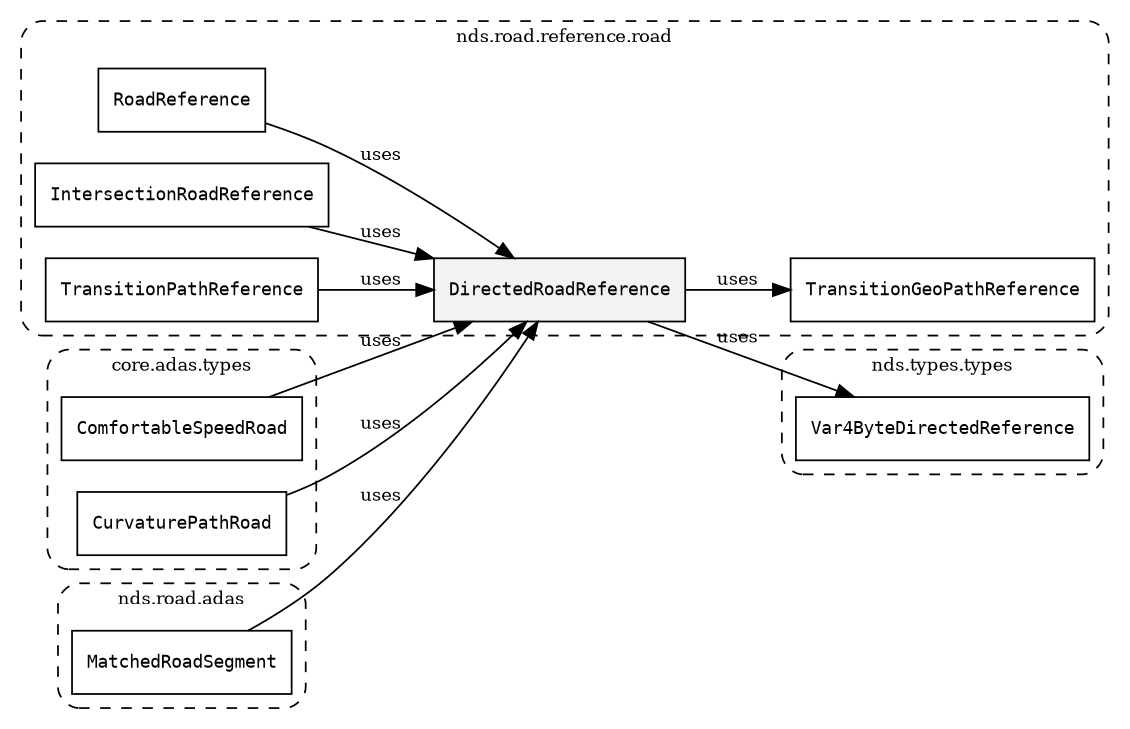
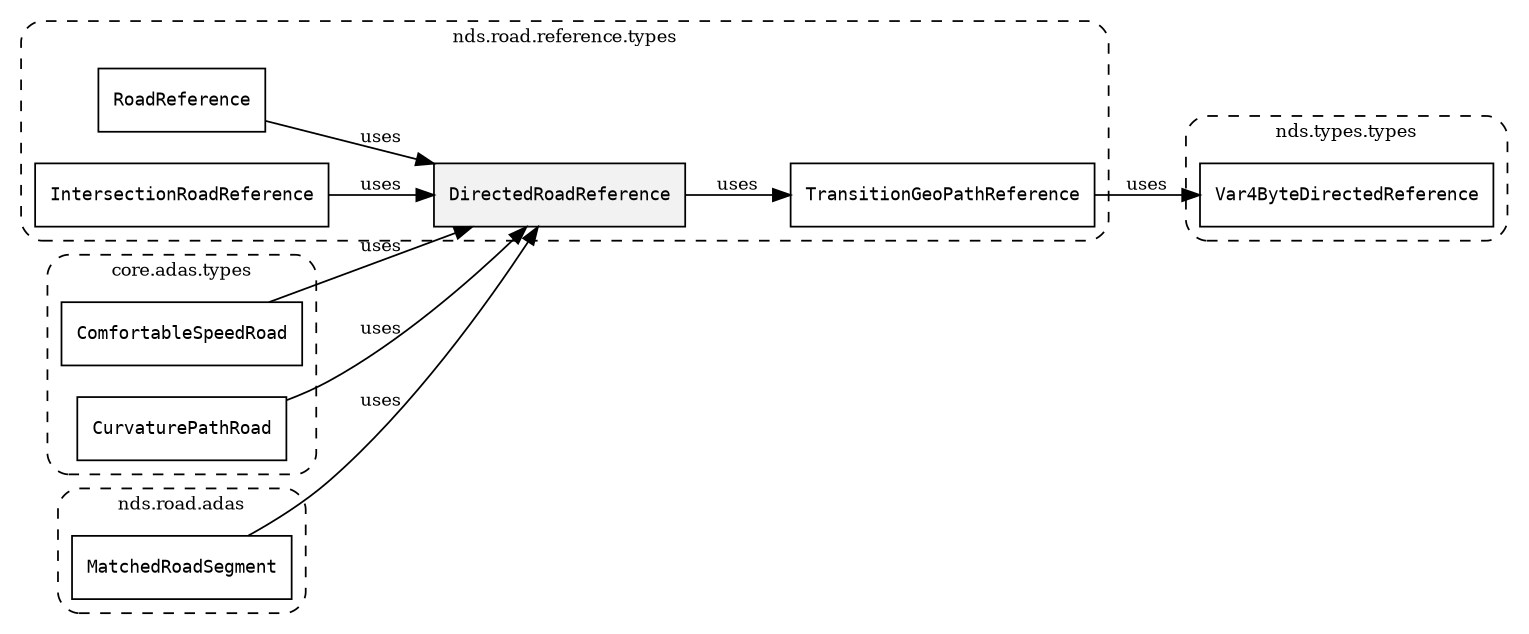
(565, 38) -> (565, 38)
(182, 290) -> none
(742, 356) -> (1138, 195)
